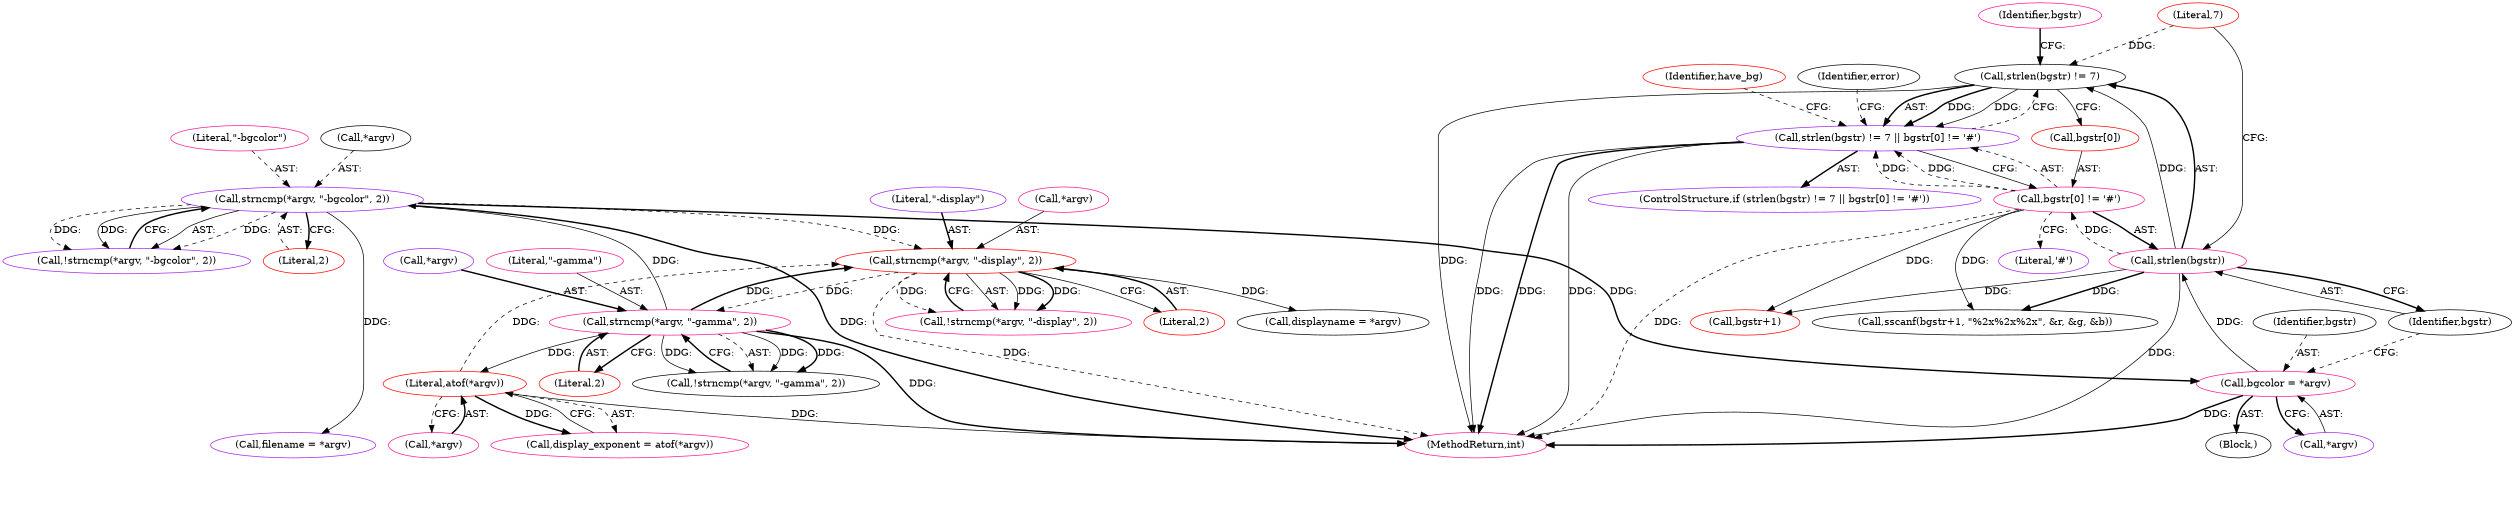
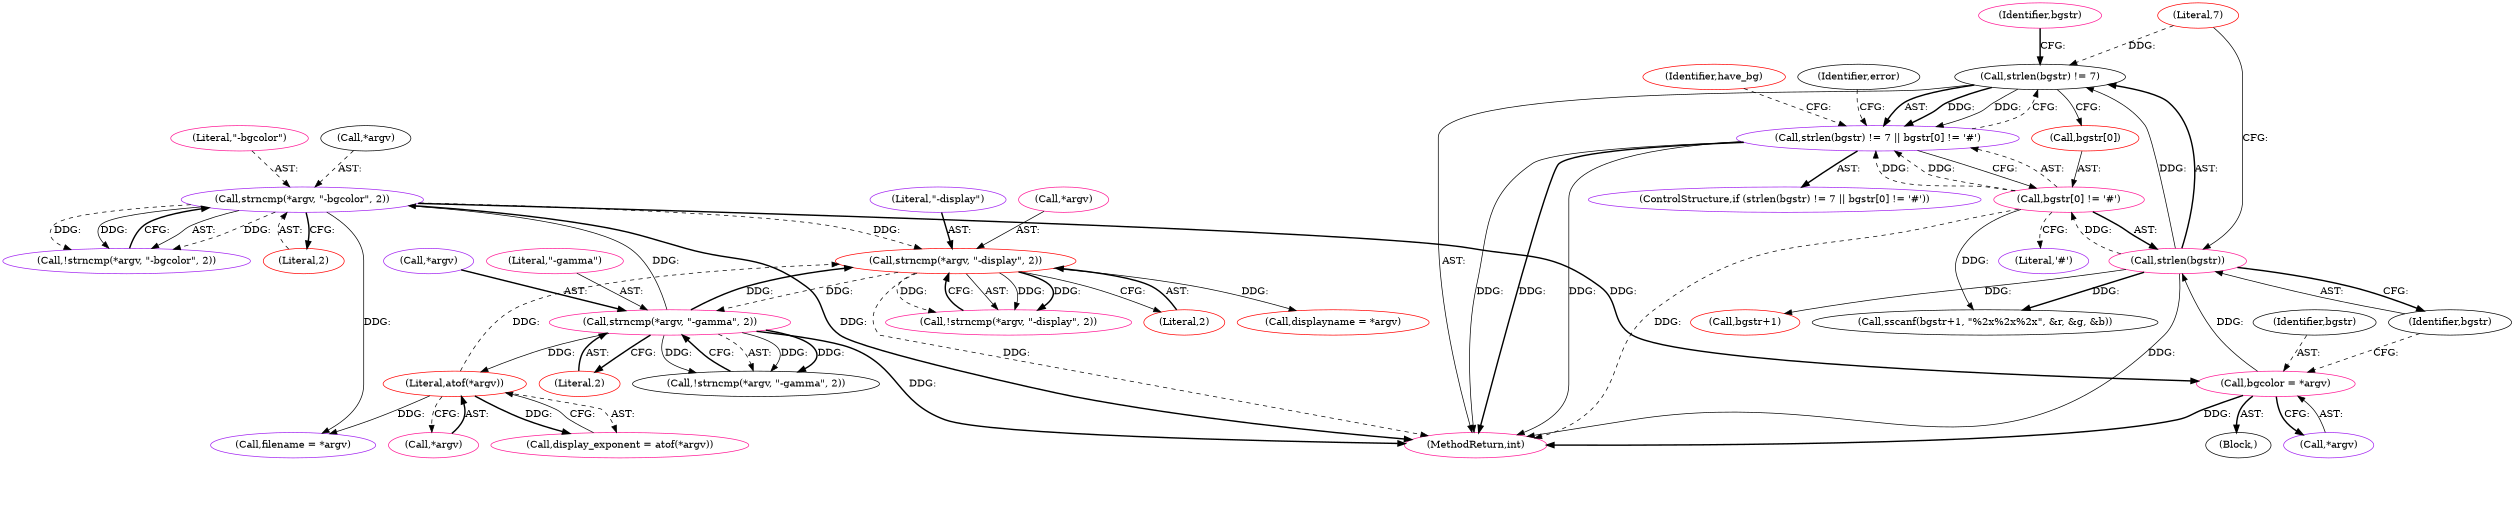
(1897, 253) -> none
(1456, 261) -> (1456, 261)
(1333, 322) -> (1333, 322)
(951, 429) -> (384, 415)
